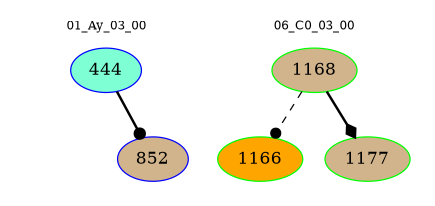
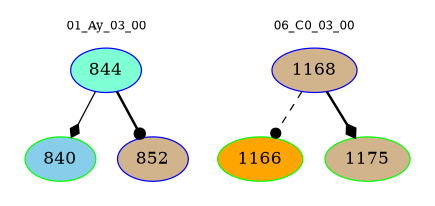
(106, 70) -> (106, 70)
(314, 70) -> (314, 70)
none -> (60, 159)
(368, 159) -> (368, 159)
